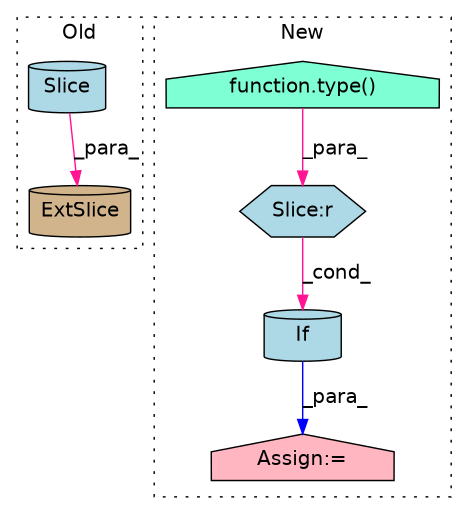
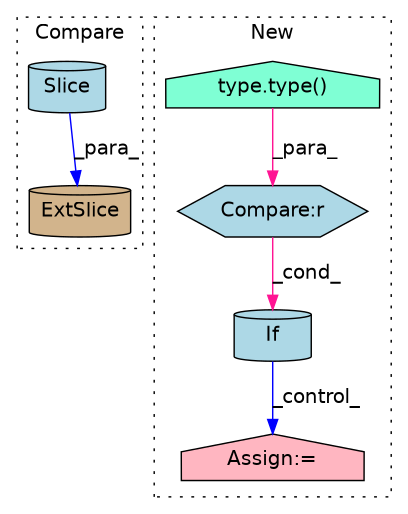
(80, 34) -> (80, 34)
(303, 87) -> (273, 87)
(73, 142) -> (73, 142)
(303, 211) -> (273, 211)
(336, 398) -> (316, 398)
